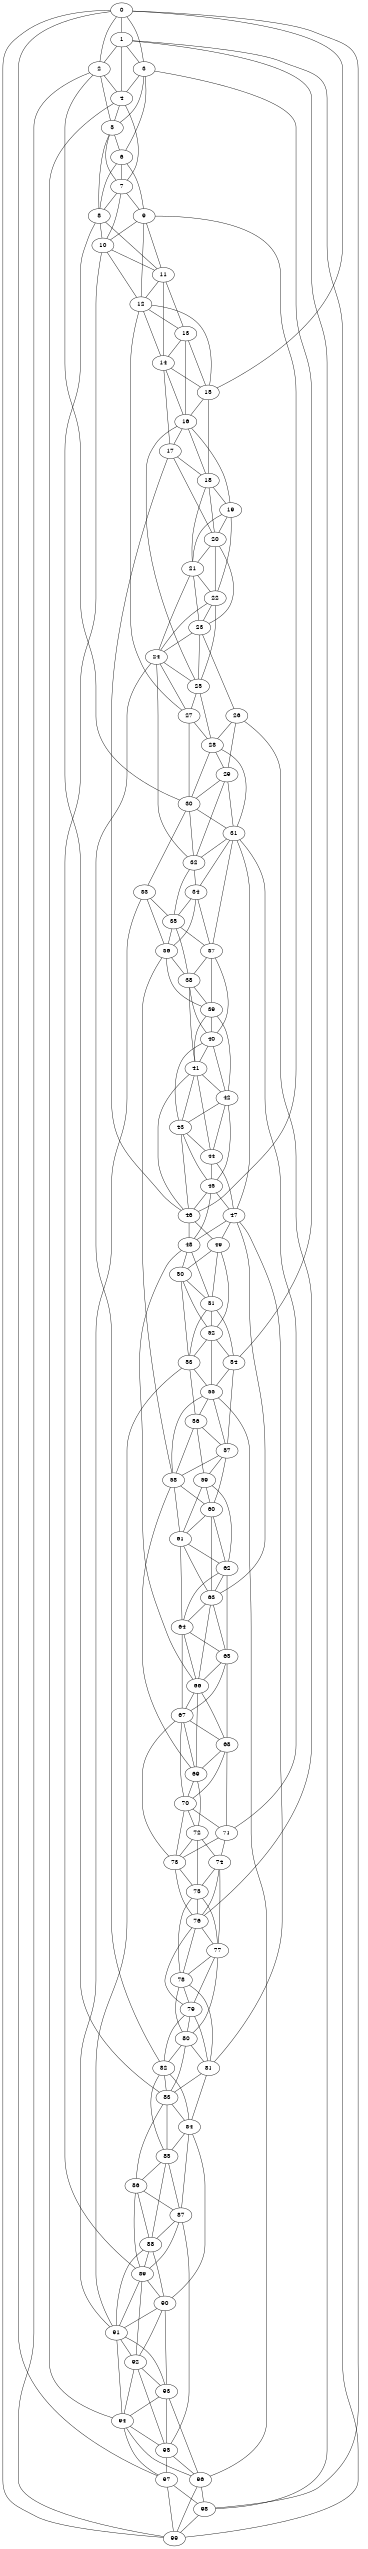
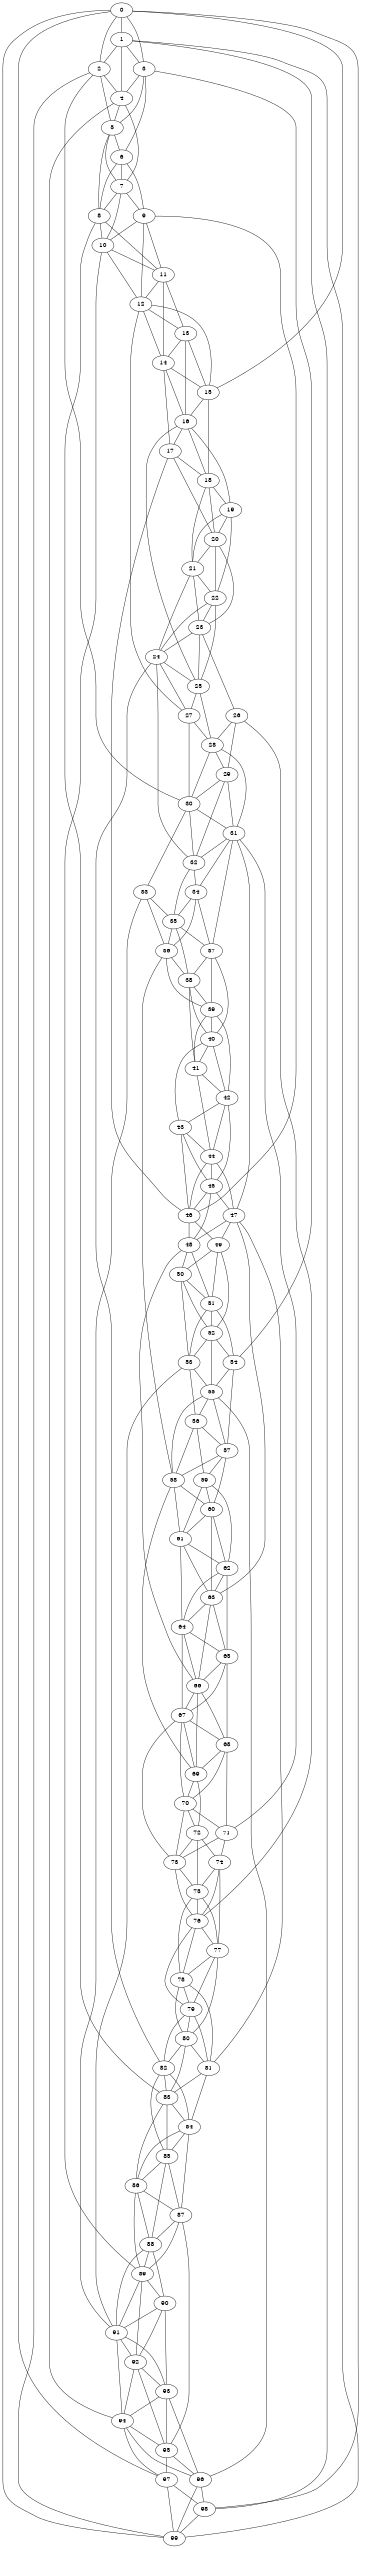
(188, 1098) -> none
(158, 1140) -> (195, 1185)
(205, 2221) -> (152, 2149)
